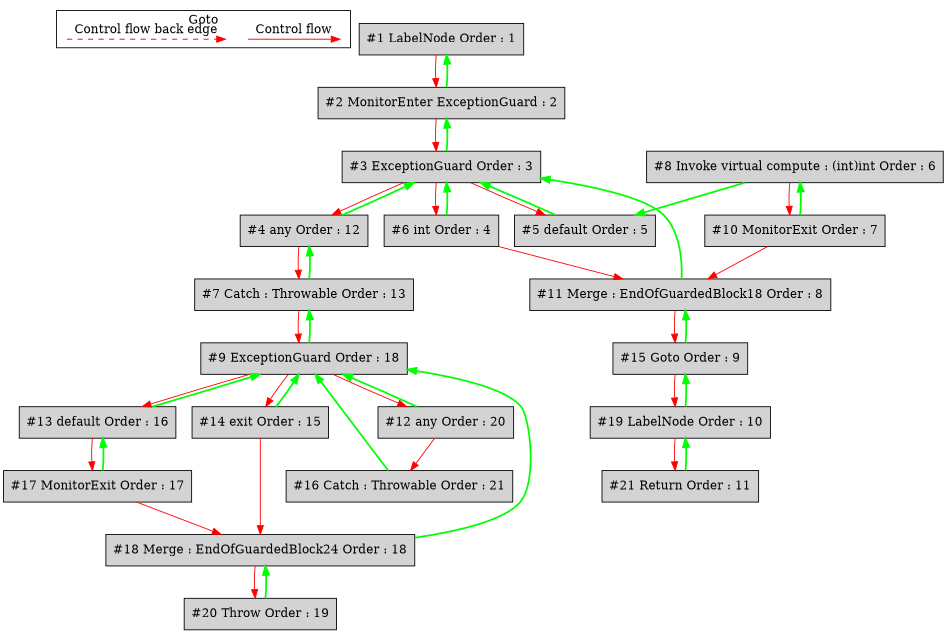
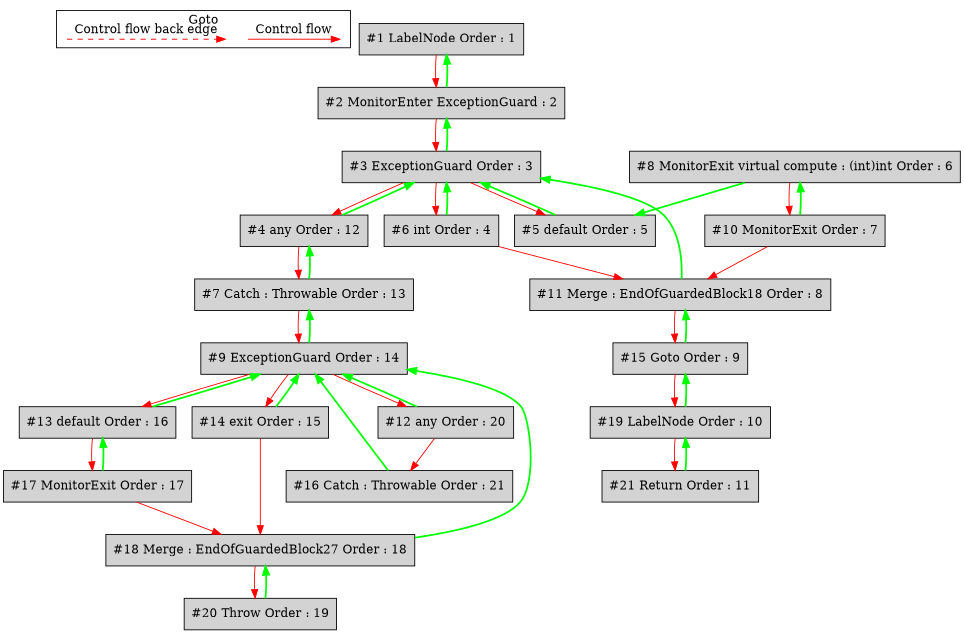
(795, 167) -> (795, 167)
(304, 359) -> (304, 359)
(260, 550) -> (260, 550)
